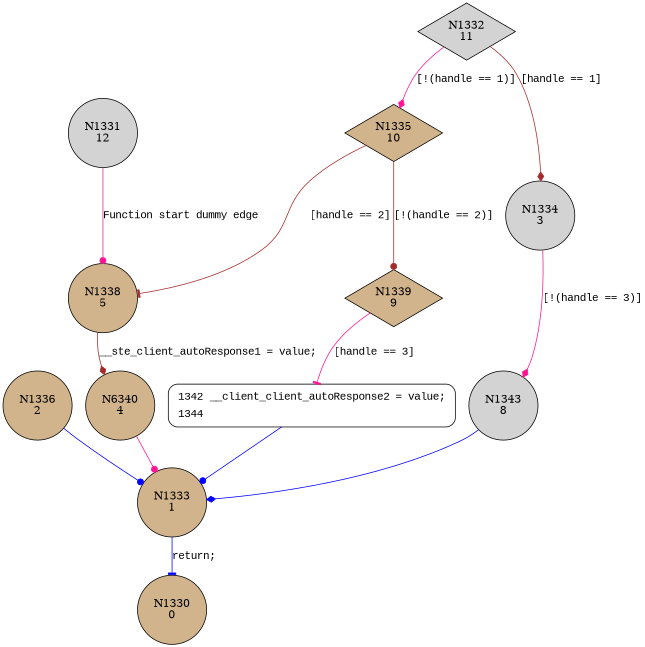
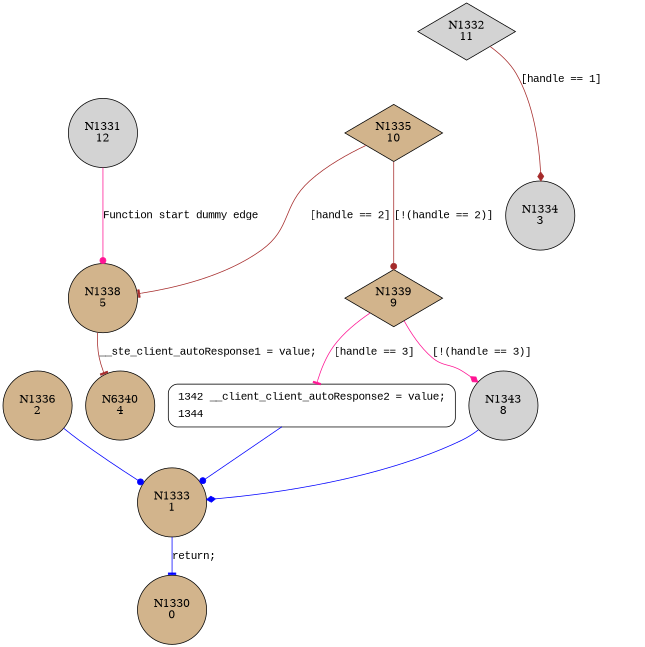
(419, 70) -> none
(541, 310) -> (431, 357)
(98, 352) -> (98, 352)
(145, 451) -> none
